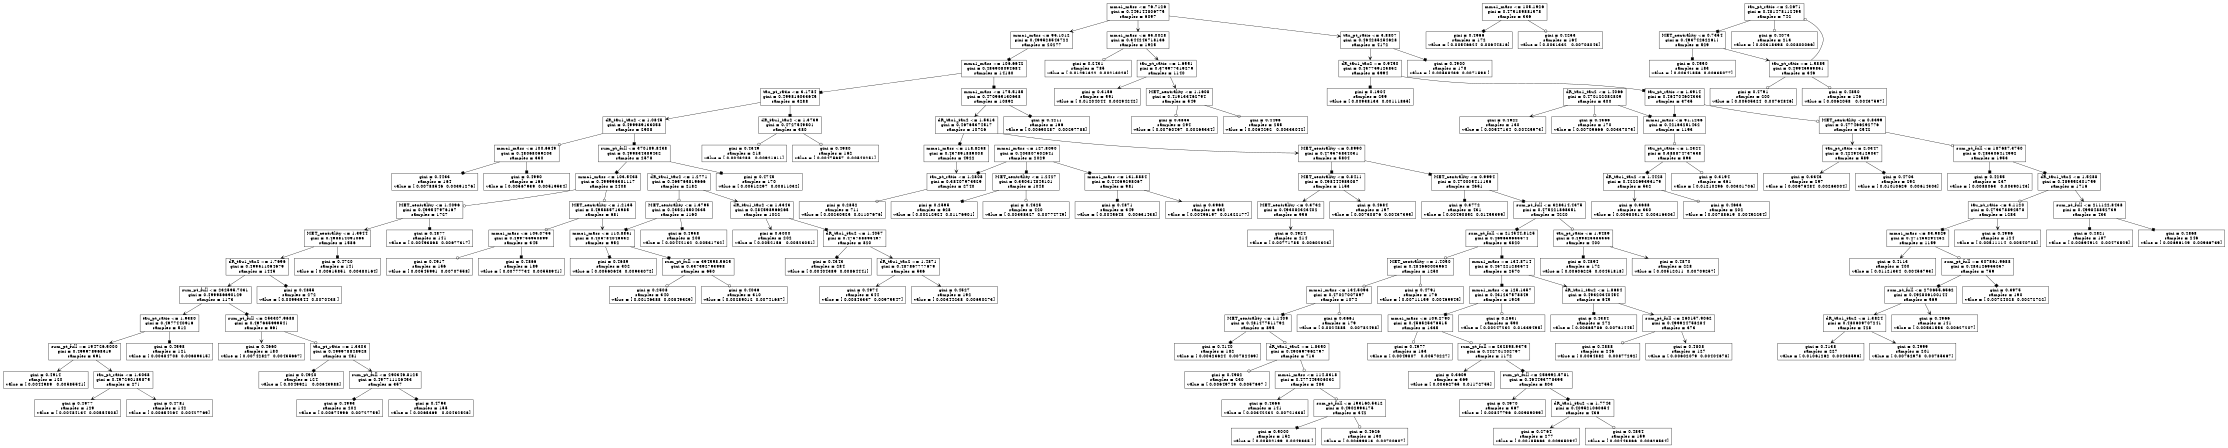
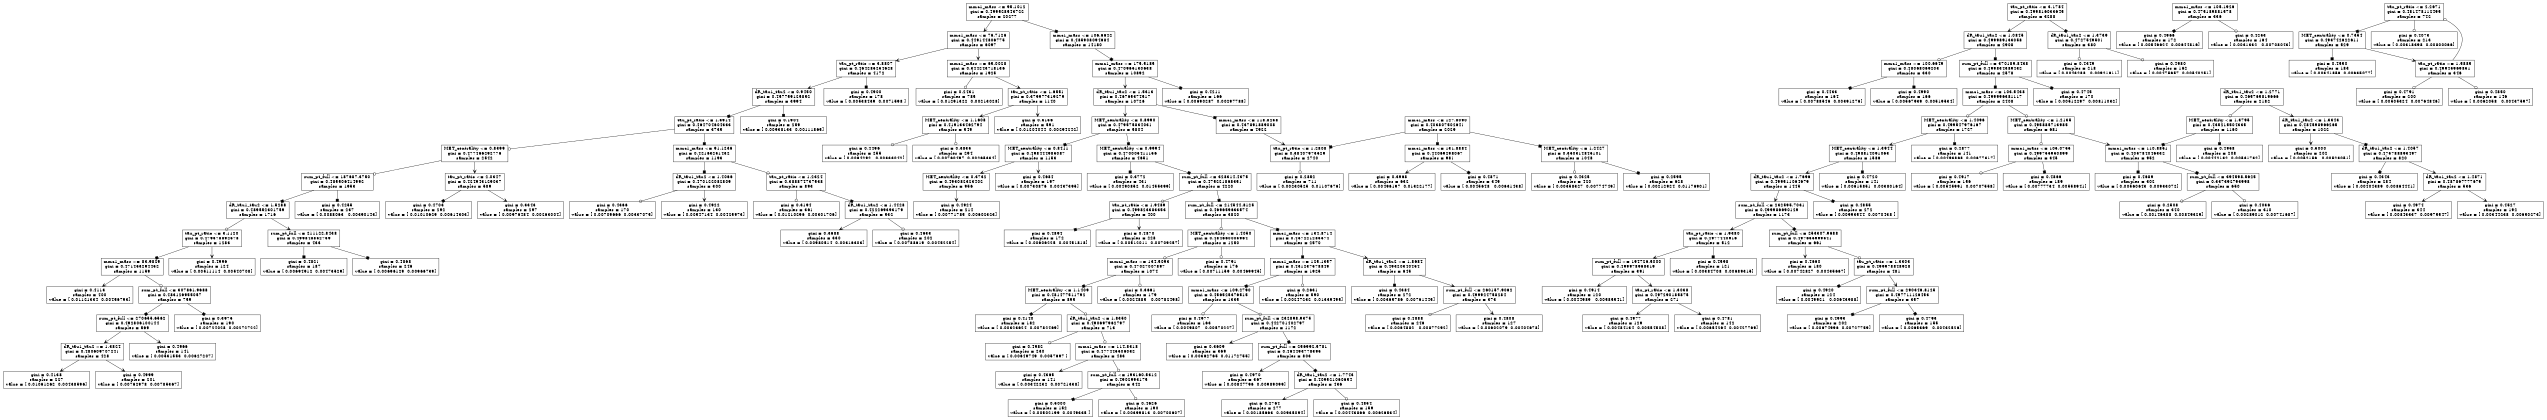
(1091, 26) -> (989, 25)
(892, 83) -> none
(1633, 110) -> (704, 166)
